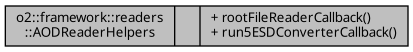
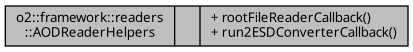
(304, 33) -> (304, 33)
